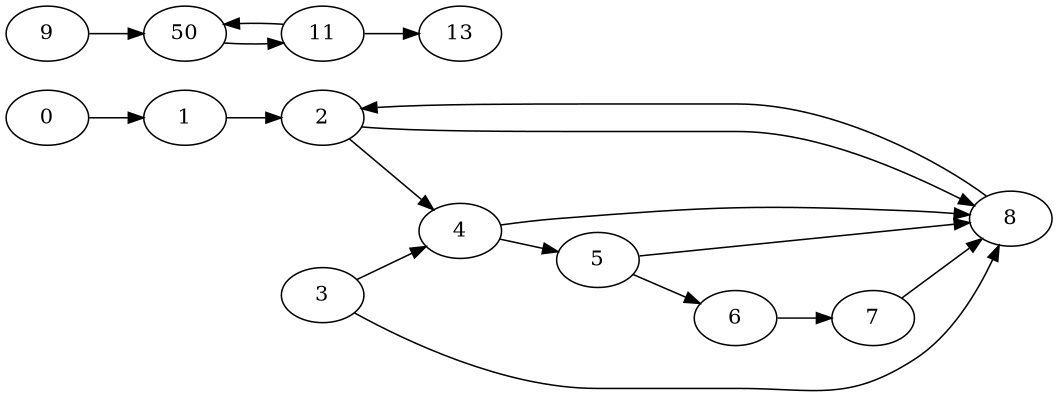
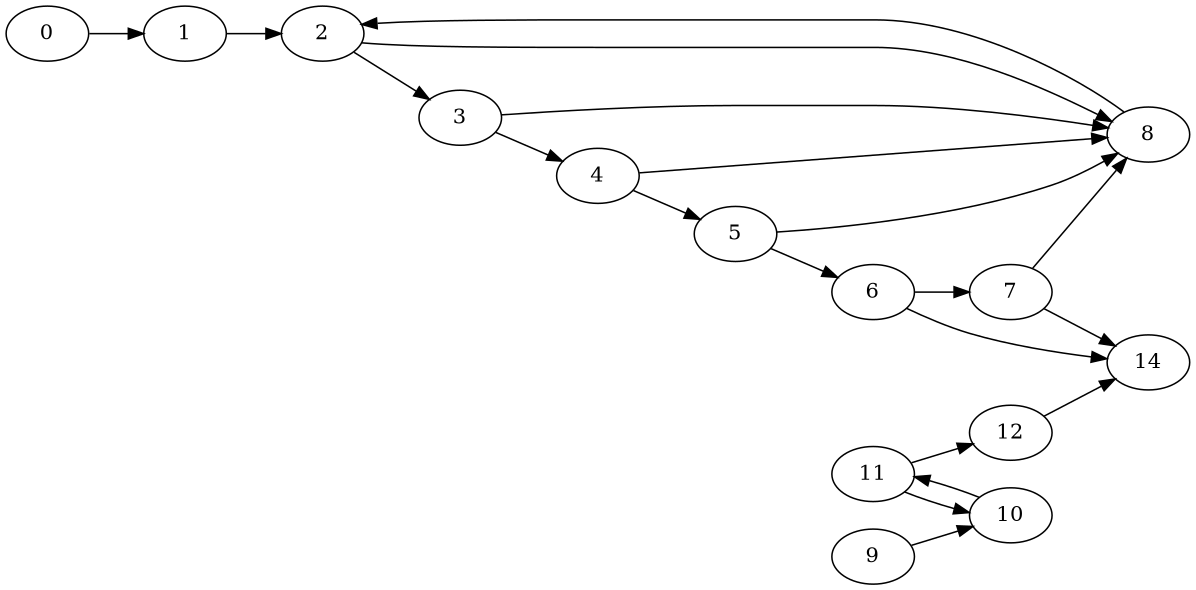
(185, 34) -> (1011, 515)
(460, 34) -> (1011, 433)
(386, 169) -> (385, 72)
none -> (1148, 362)
